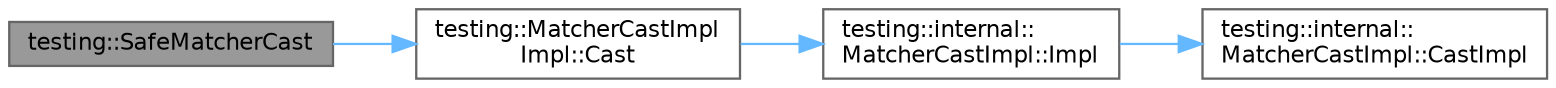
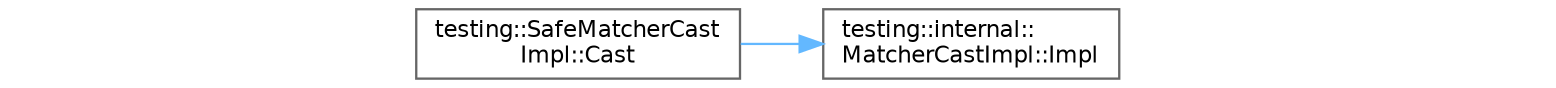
(171, 44) -> none
(578, 44) -> (578, 44)
(1375, 44) -> none
